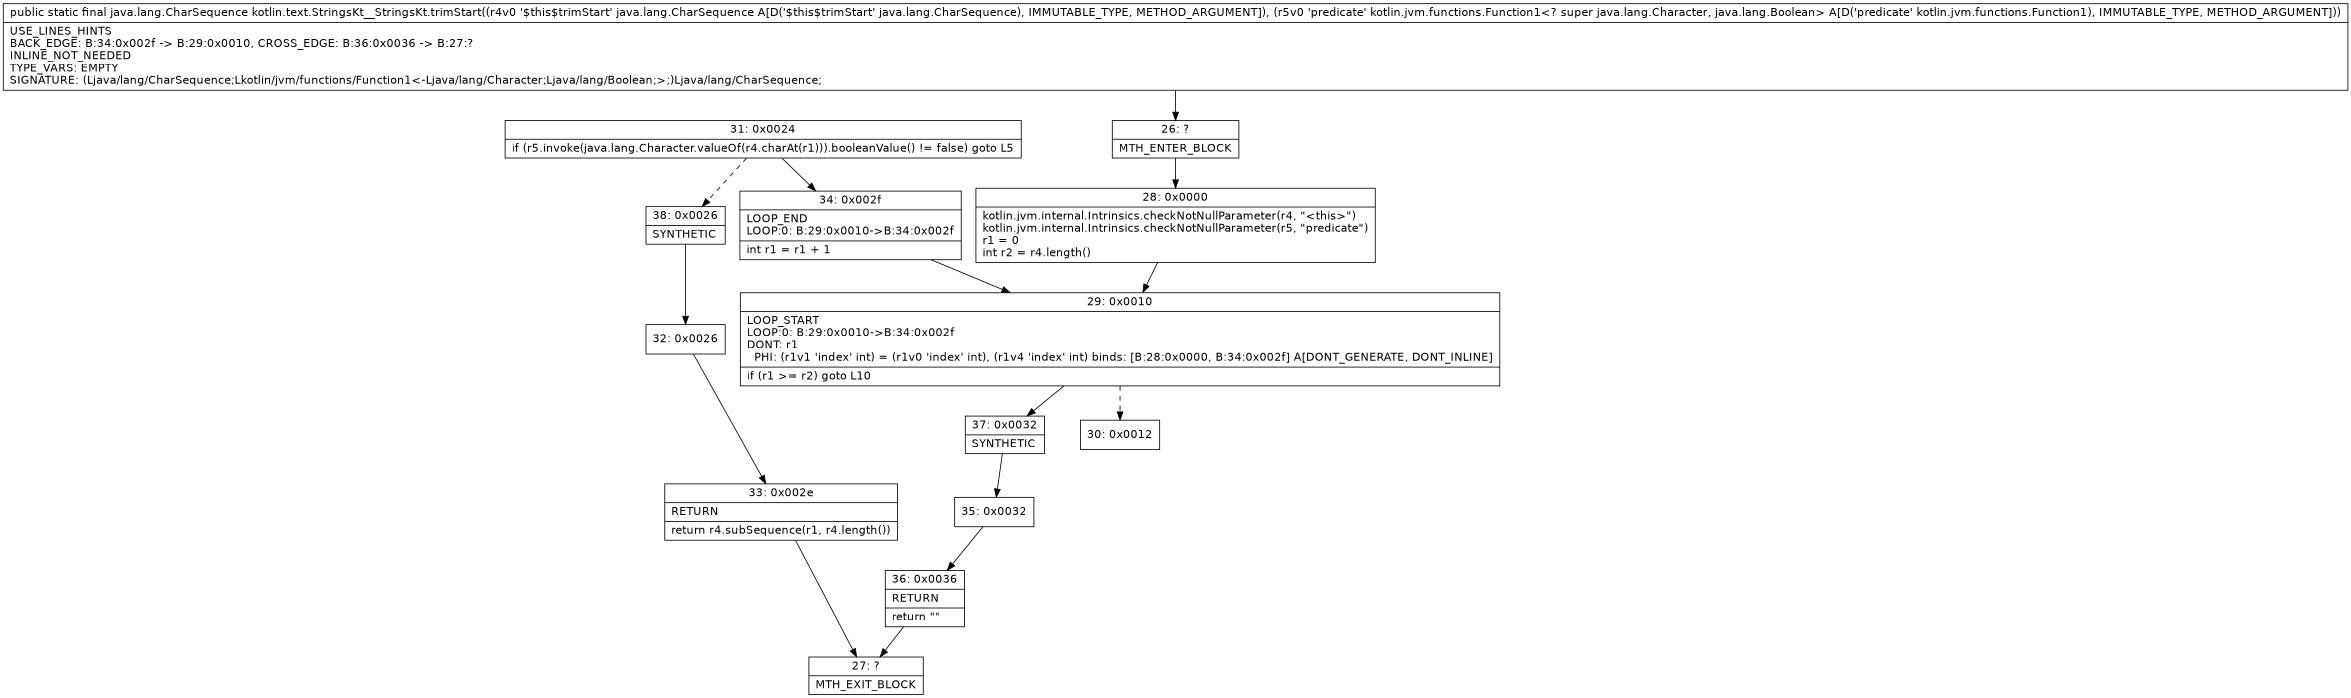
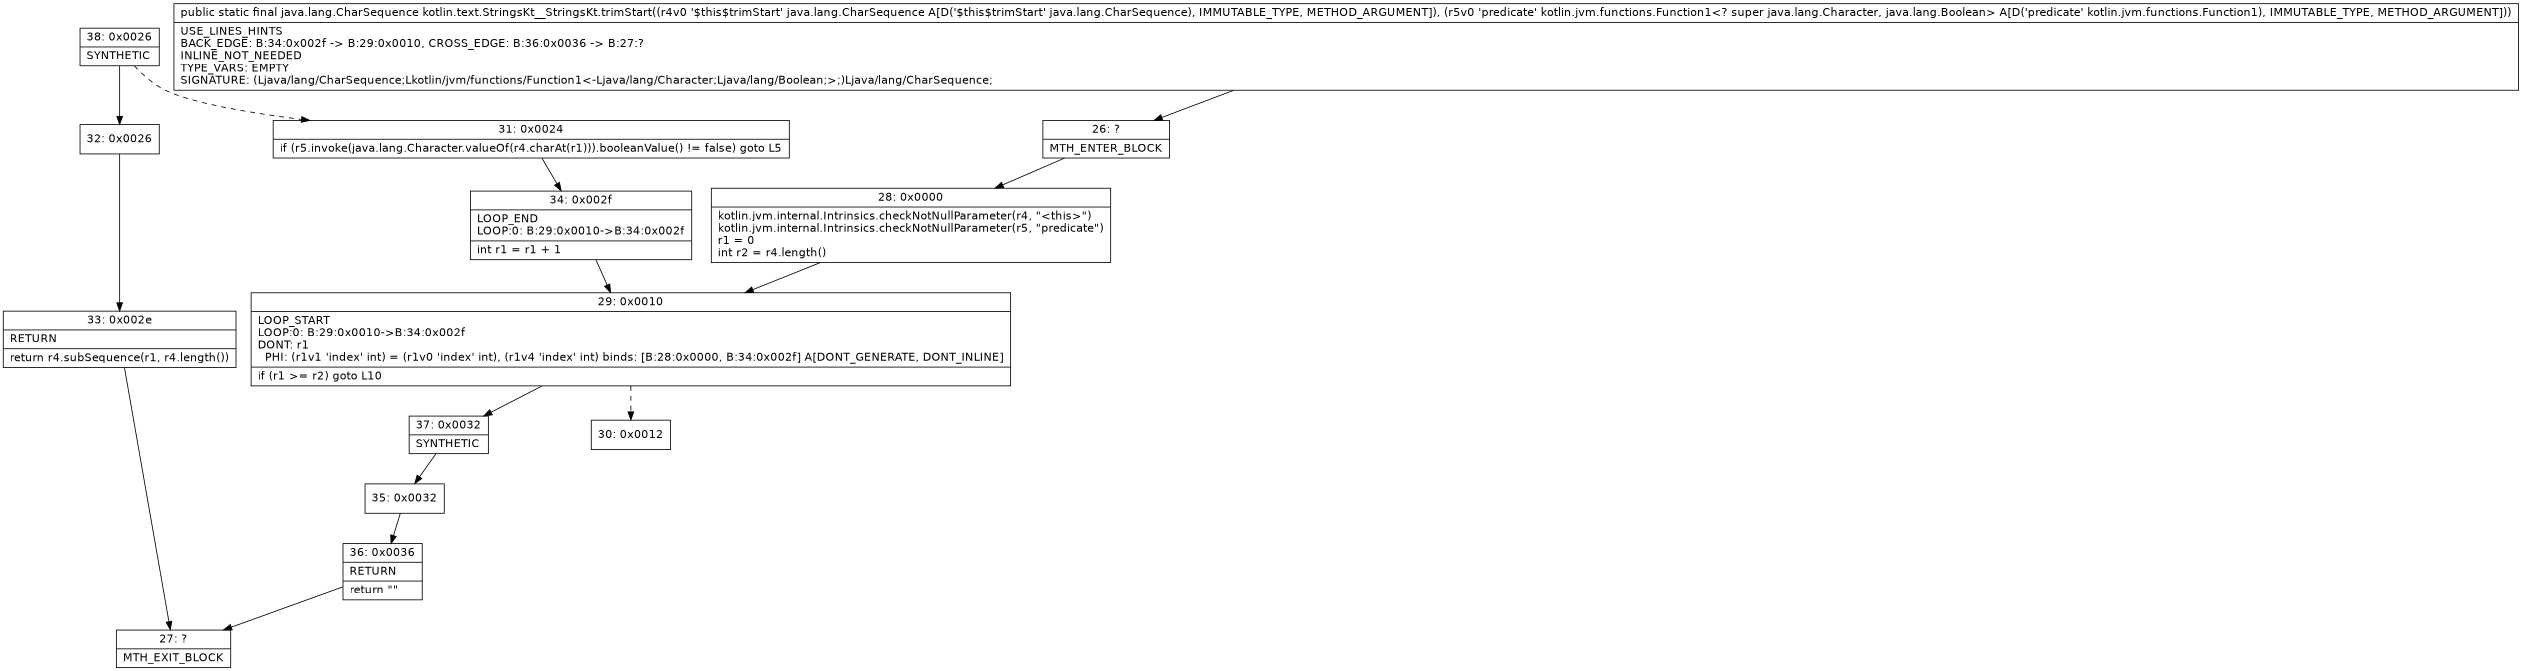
(727, 179) -> (213, 105)
